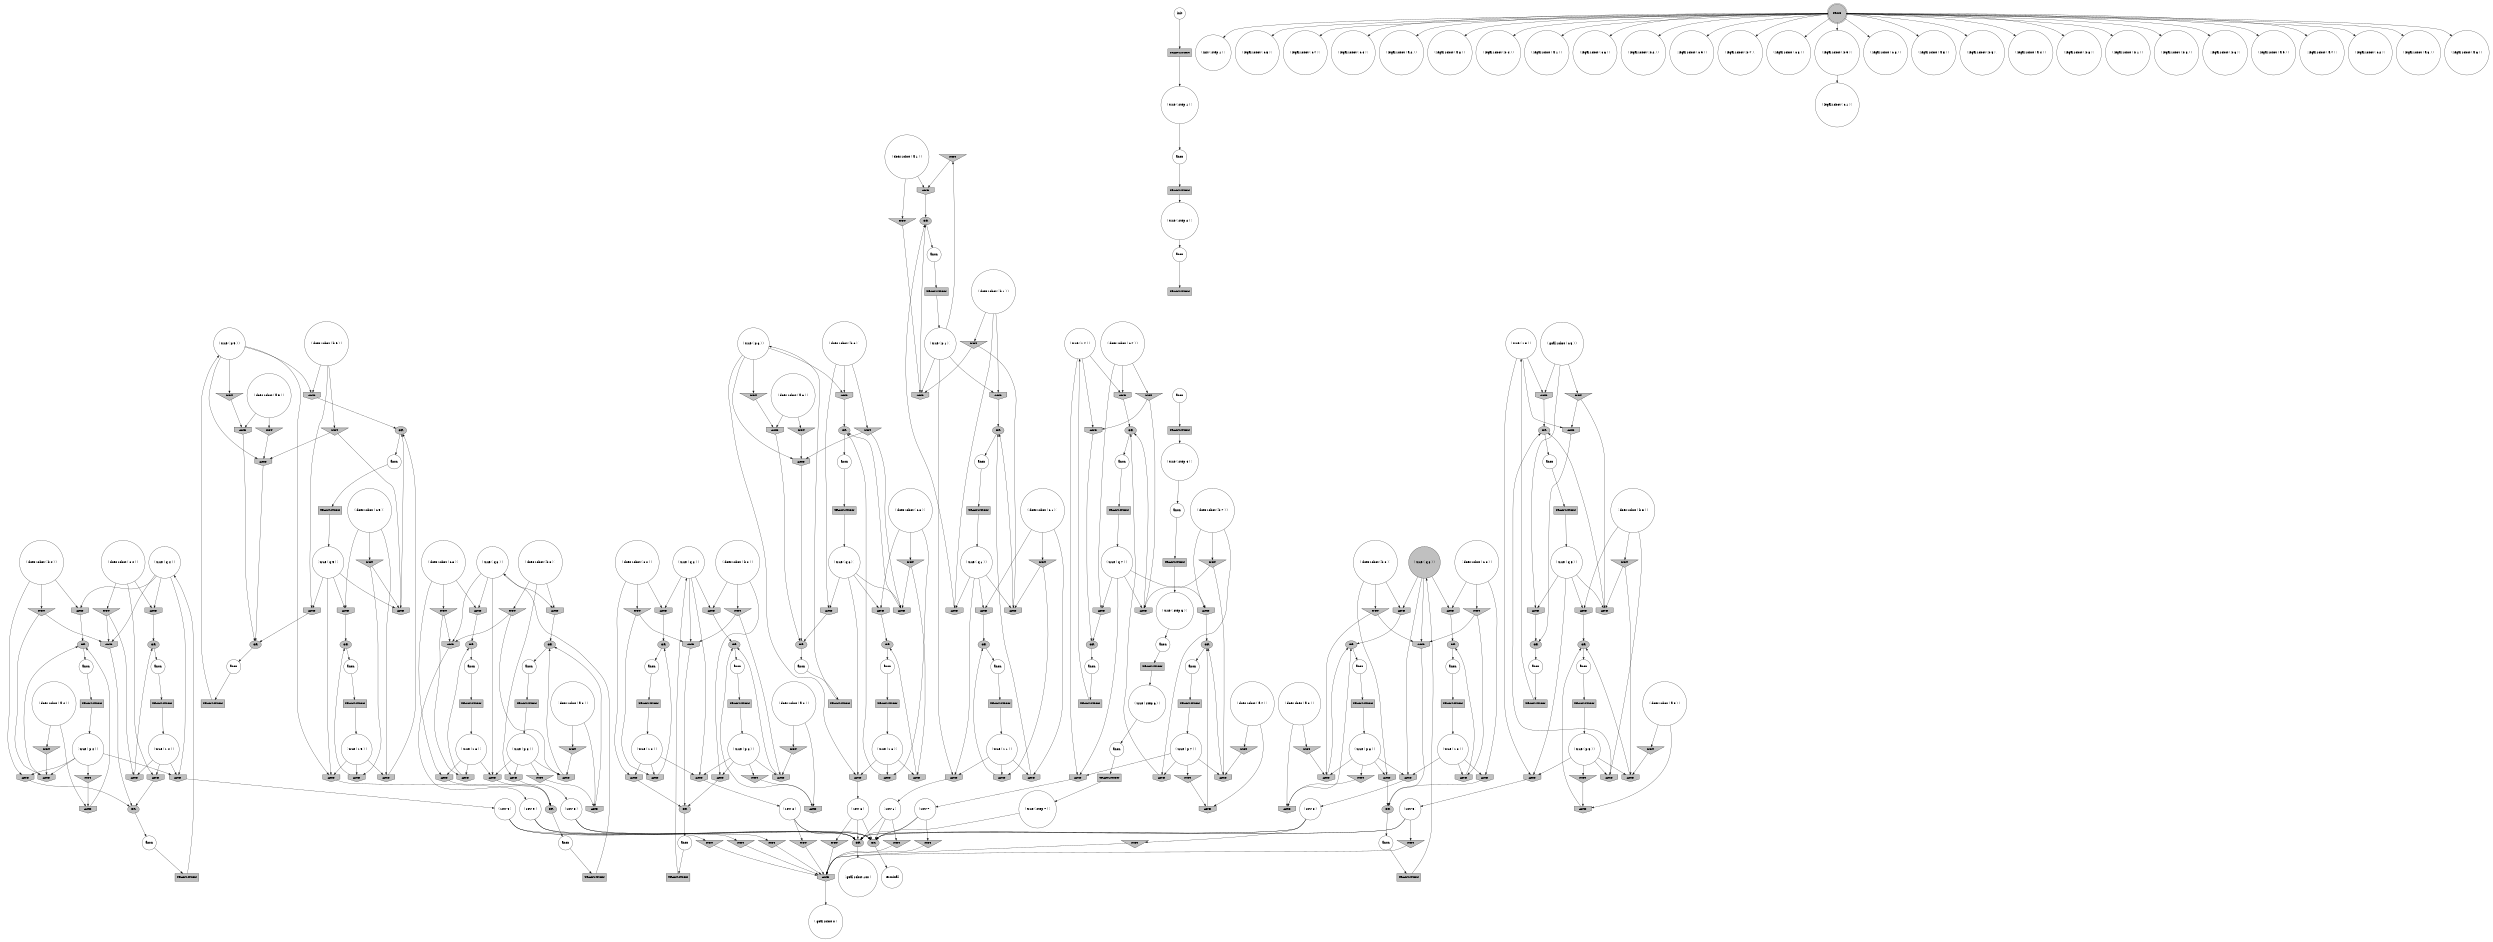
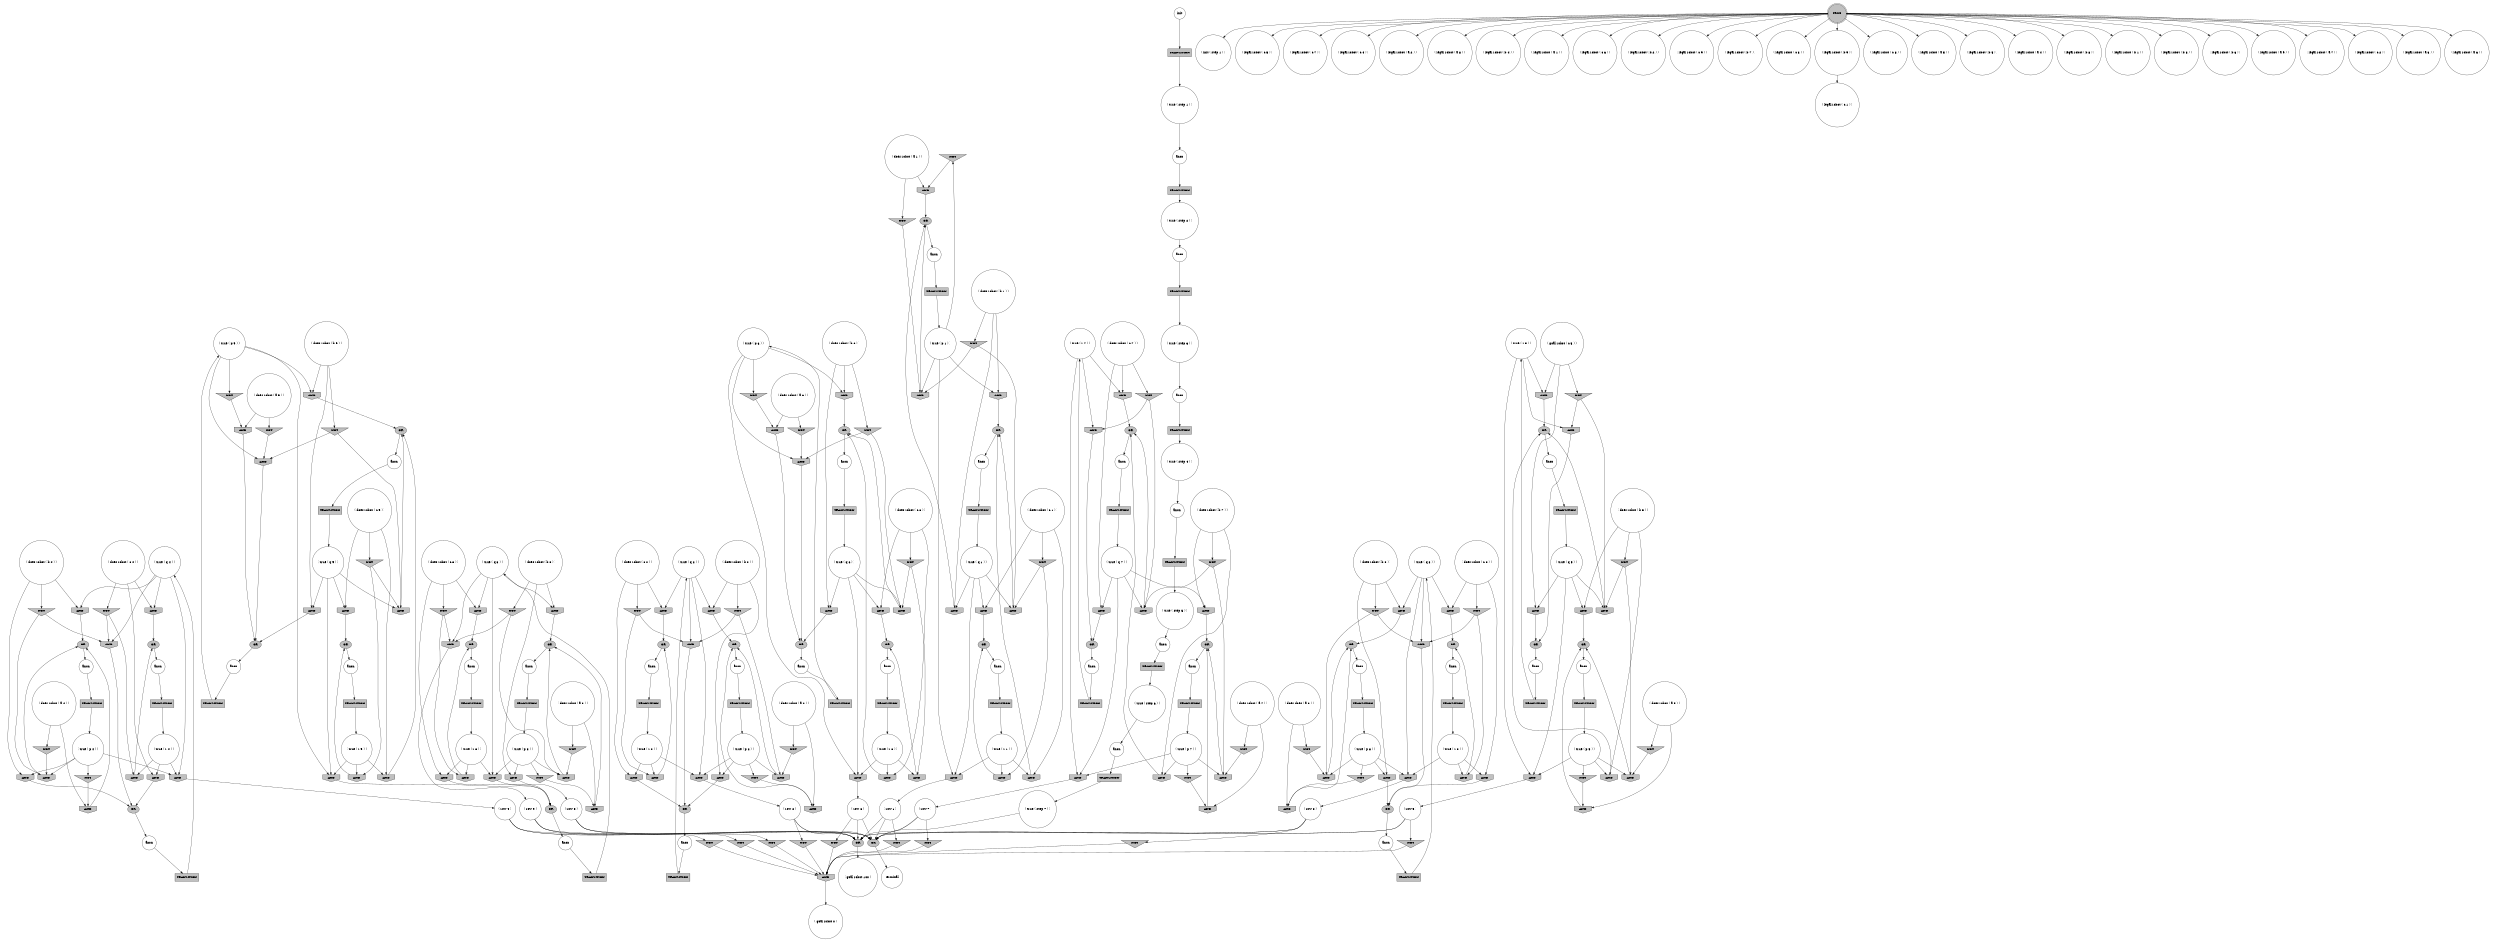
none -> (1180, 344)
(1424, 562) -> (1424, 562)
